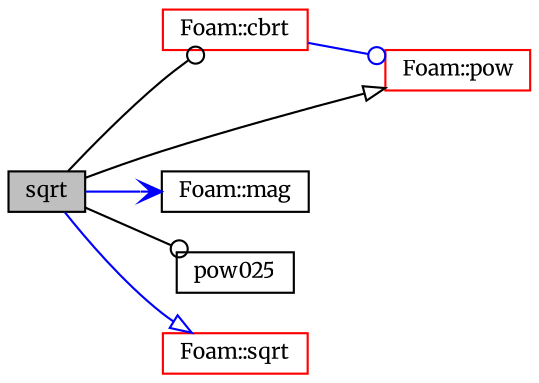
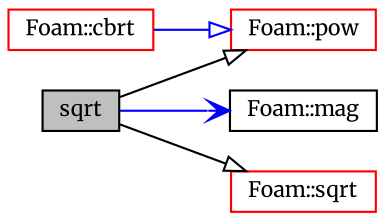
(338, 48) -> (182, 30)
(126, 113) -> none
(116, 270) -> (173, 144)
(235, 273) -> none
